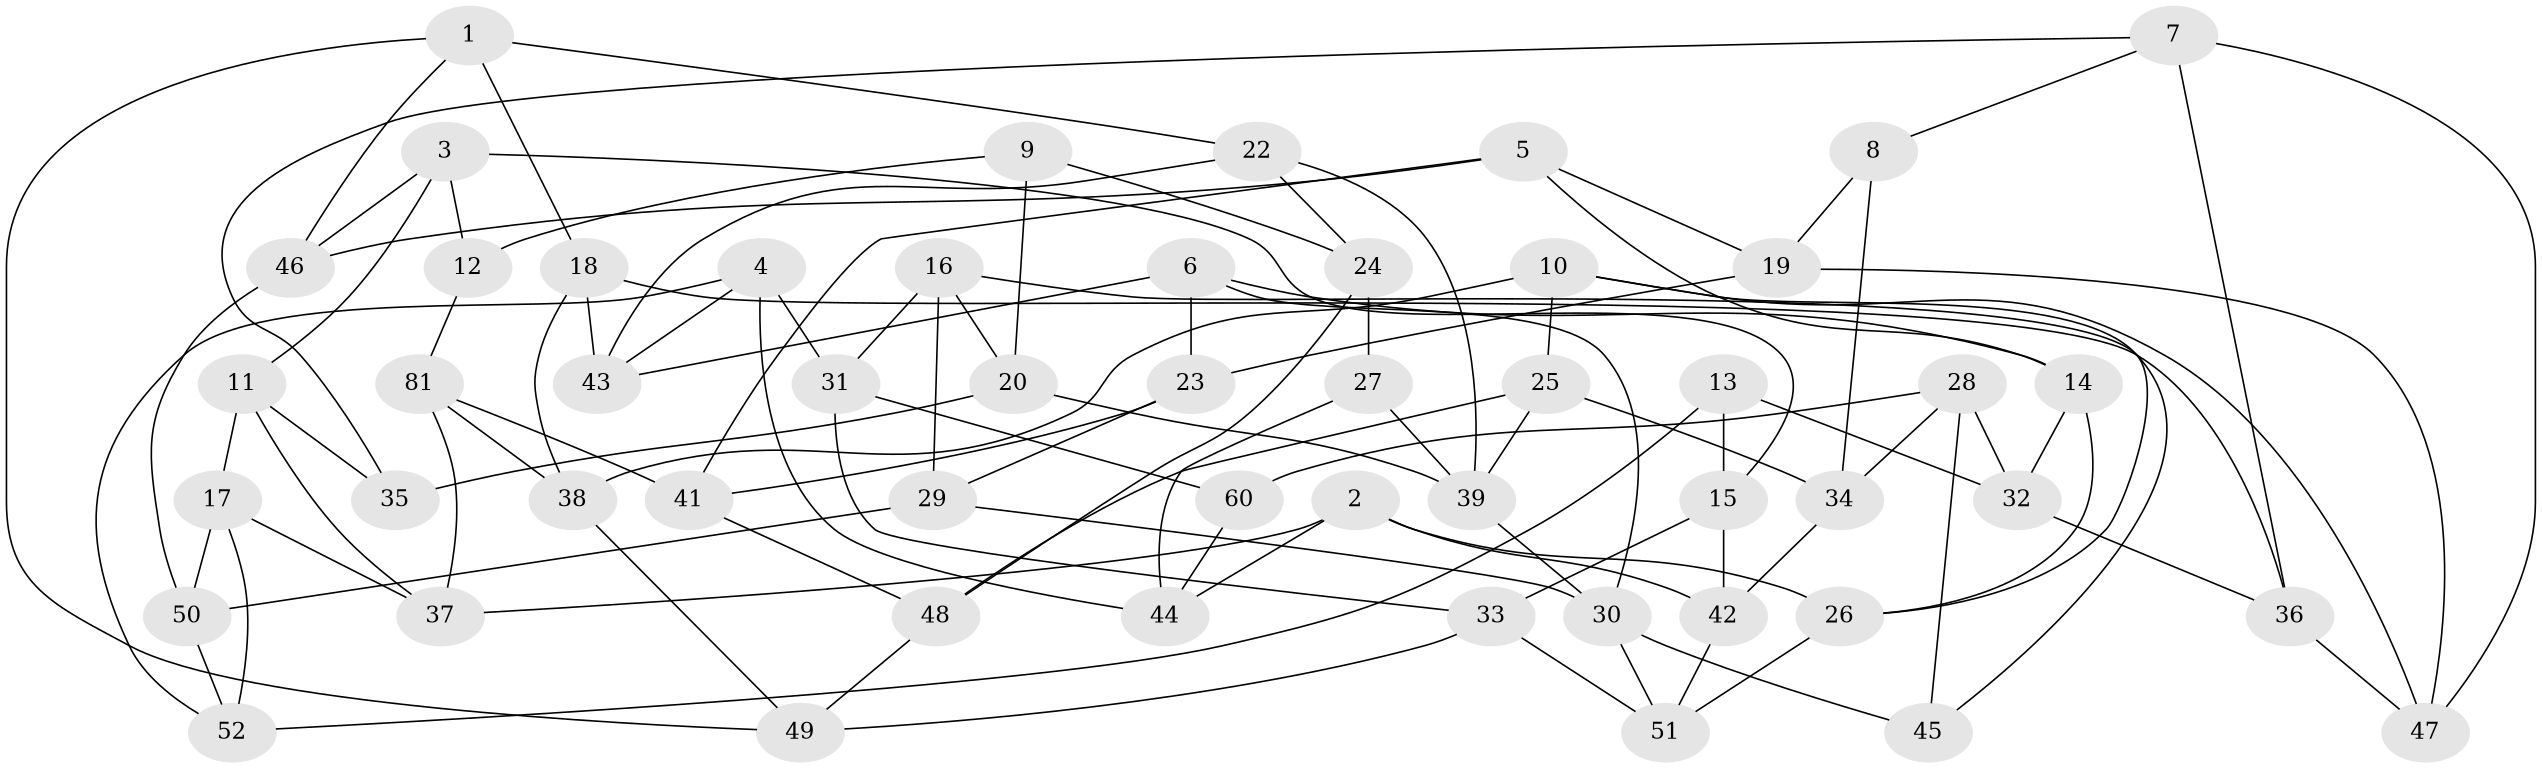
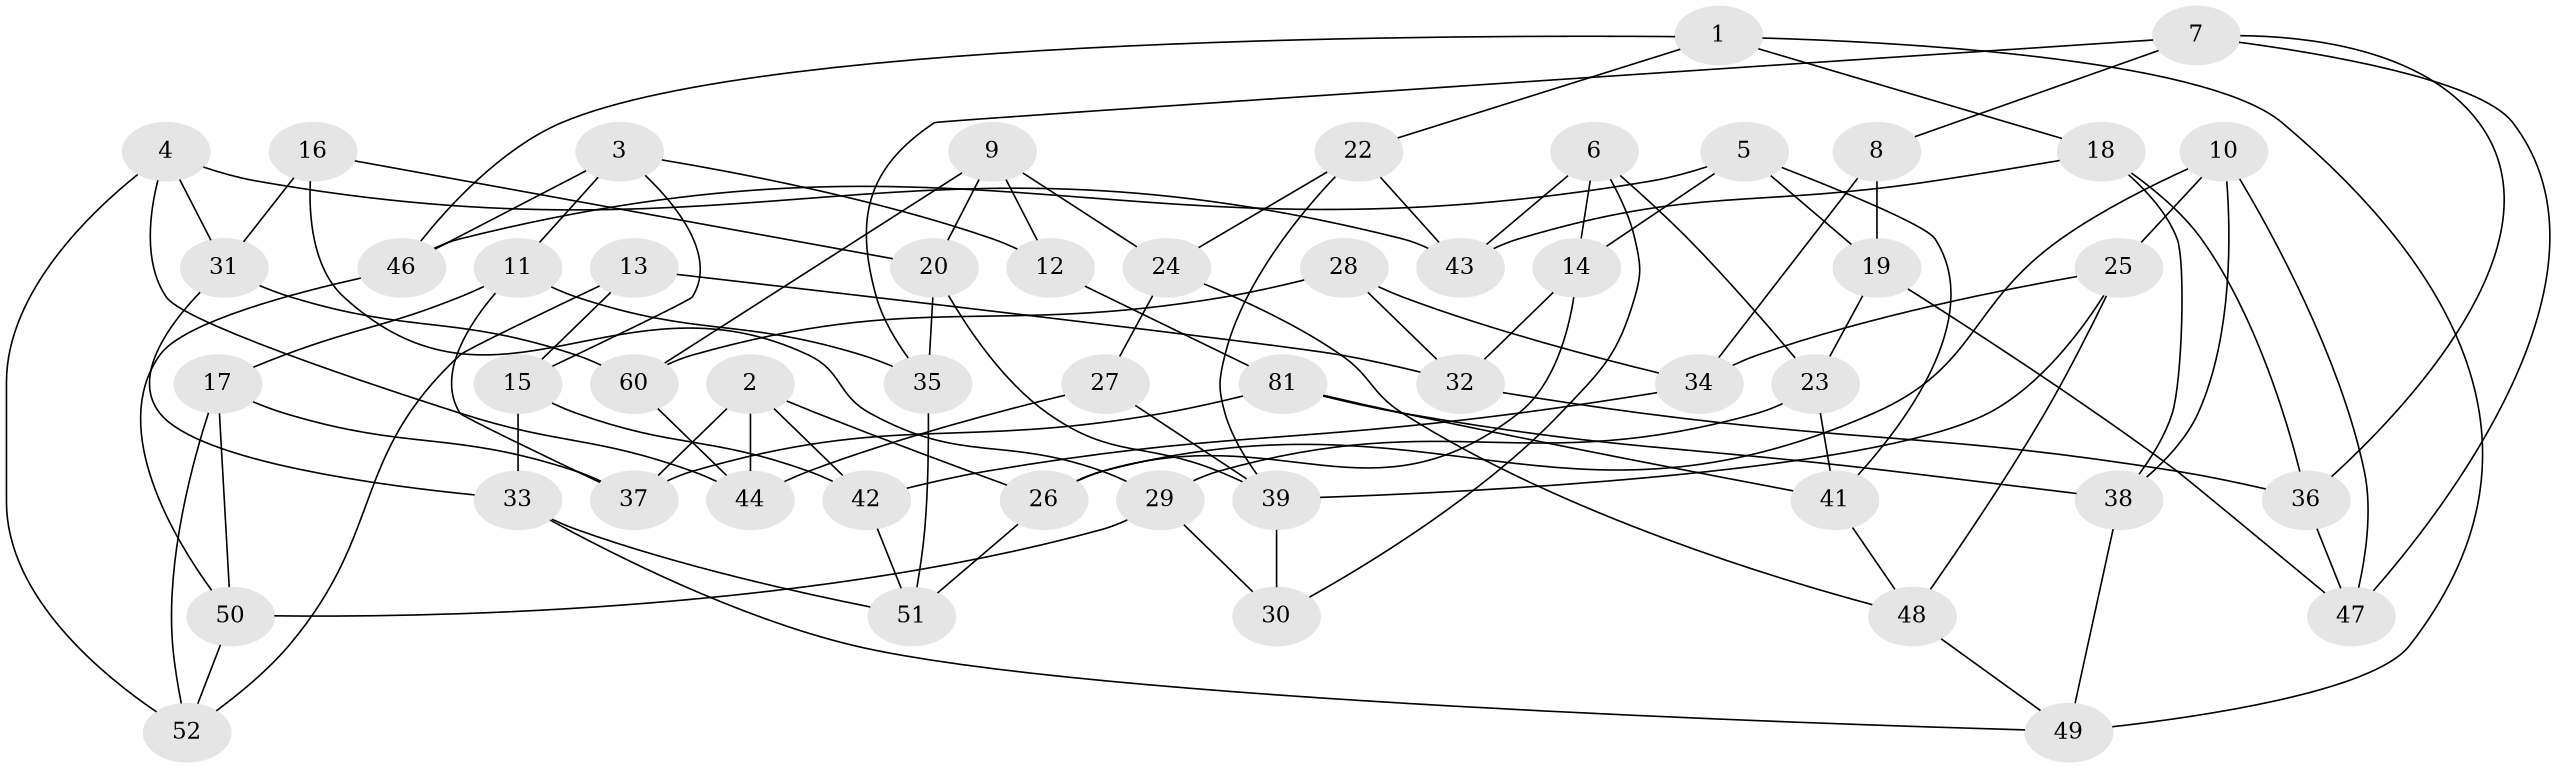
none -> (813, 268)
(1637, 675) -> (927, 501)
(1929, 733) -> none
